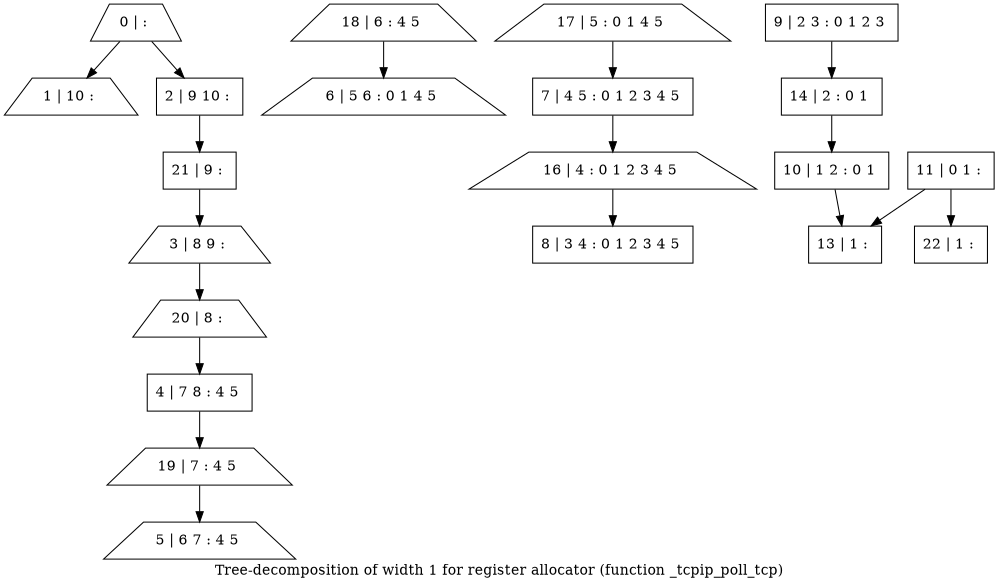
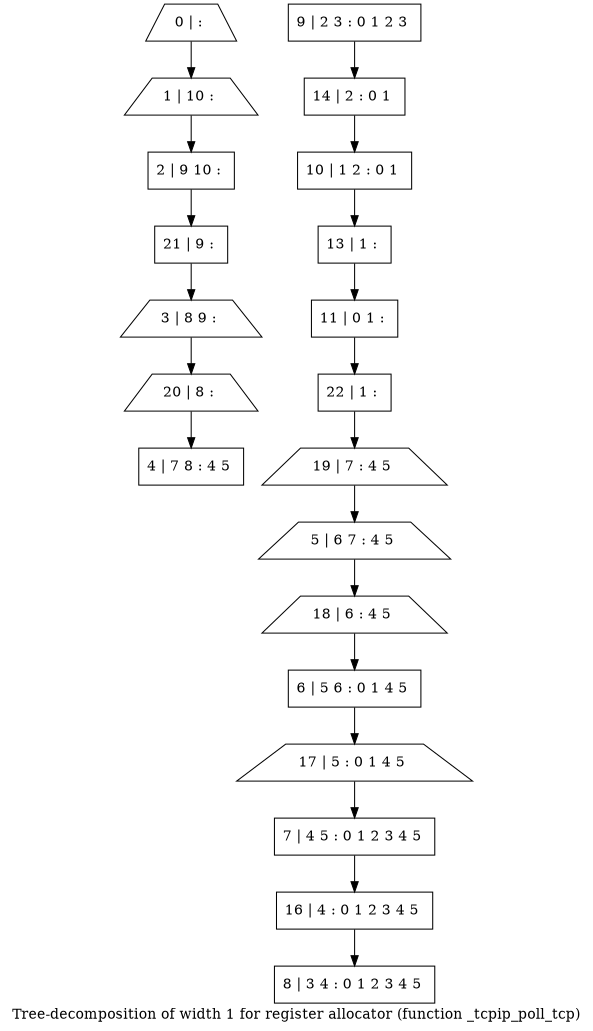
(164, 56) -> (191, 129)
(384, 97) -> (355, 689)
(613, 171) -> (355, 911)
(902, 205) -> (355, 277)
(200, 425) -> (355, 425)
none -> (355, 573)
none -> (355, 721)
